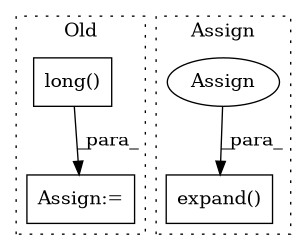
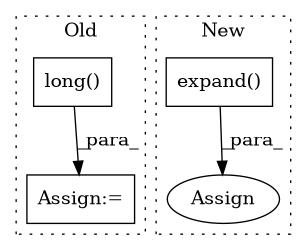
(223, 32) -> (223, 32)
(222, 134) -> (221, 134)
